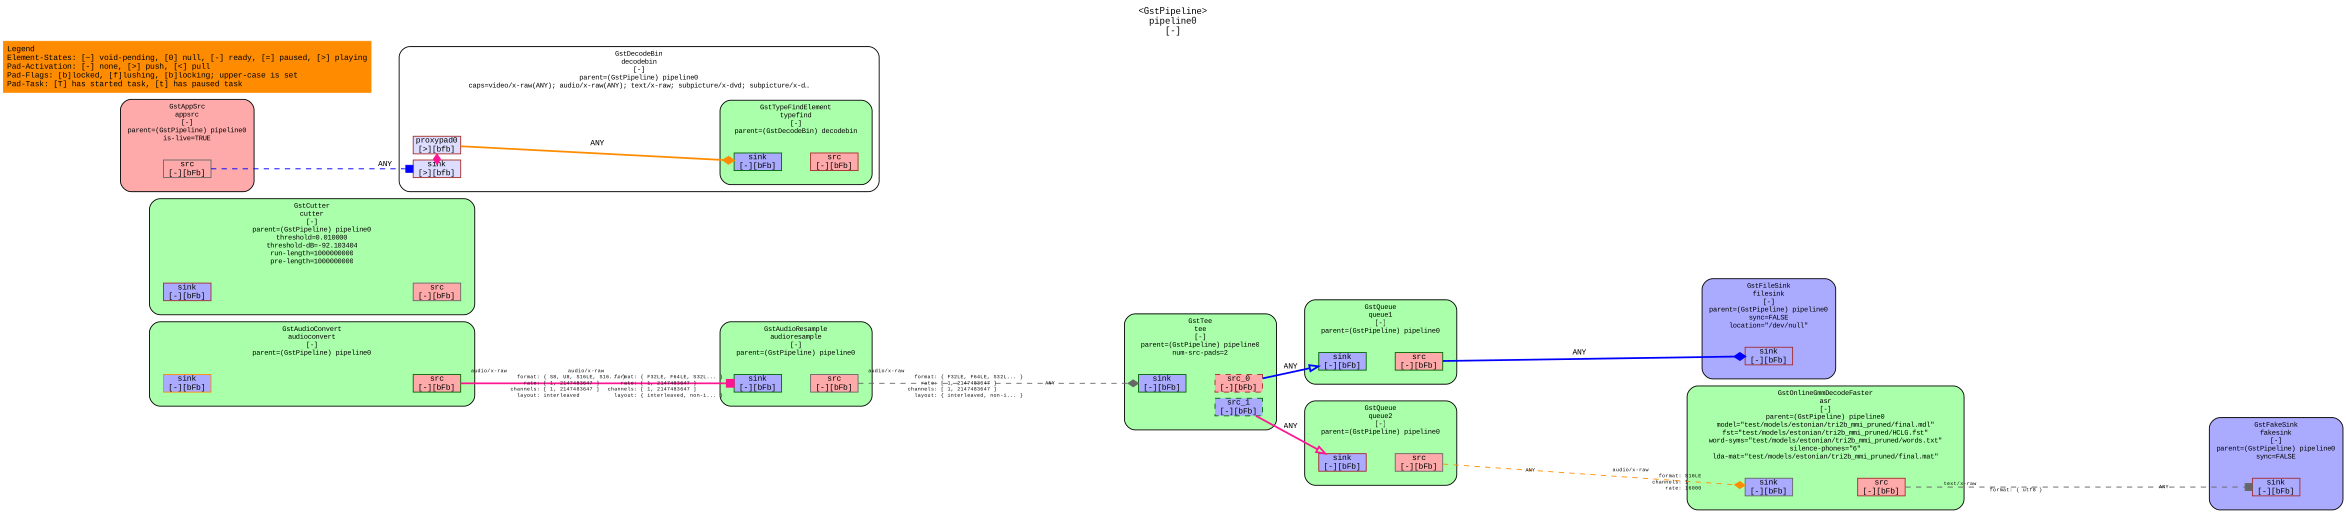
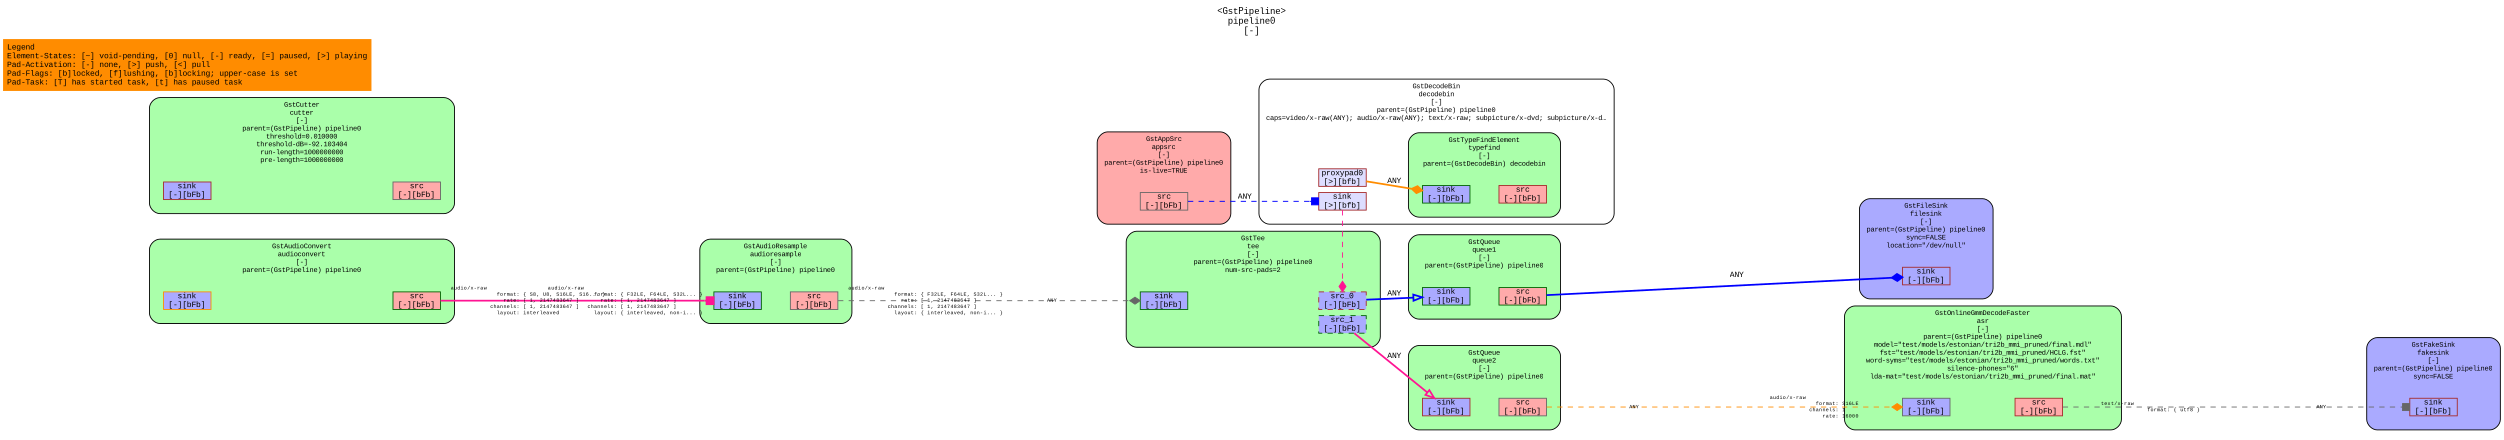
(437, 160) -> (1342, 246)
(1239, 383) -> (1342, 301)
